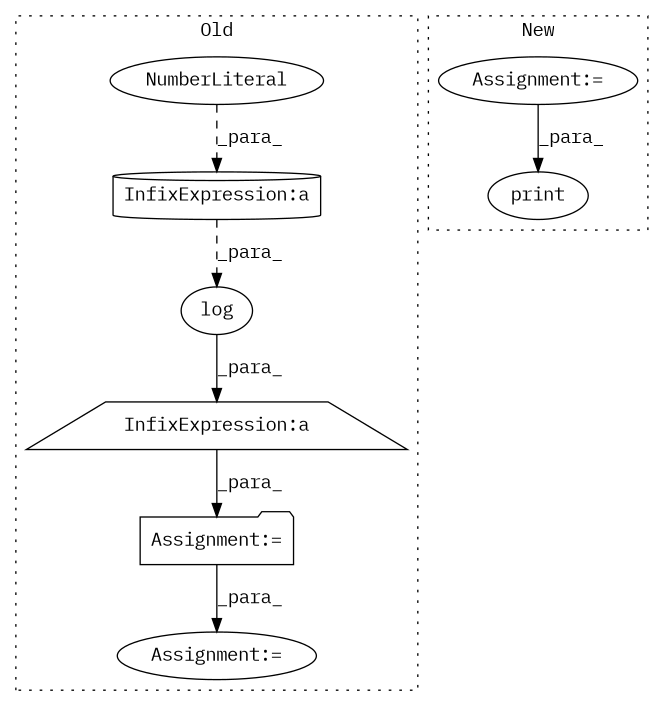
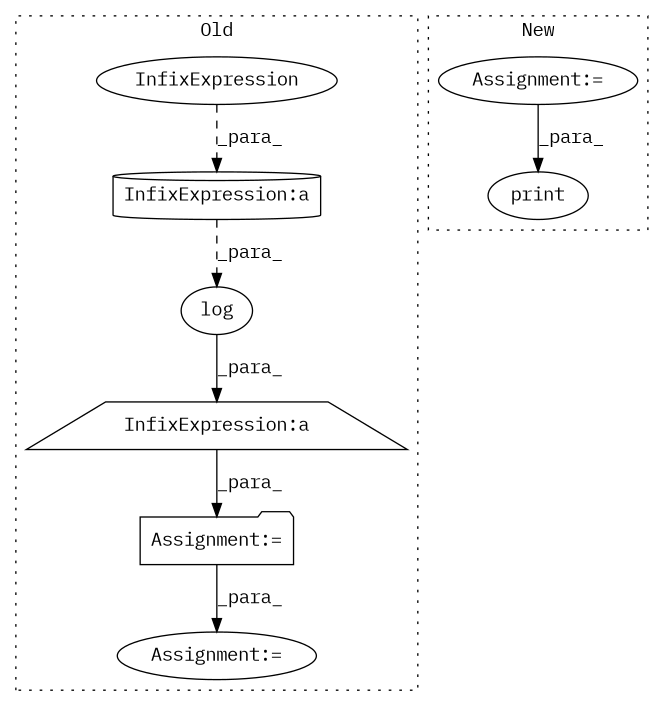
(217, 81) -> (217, 81)
